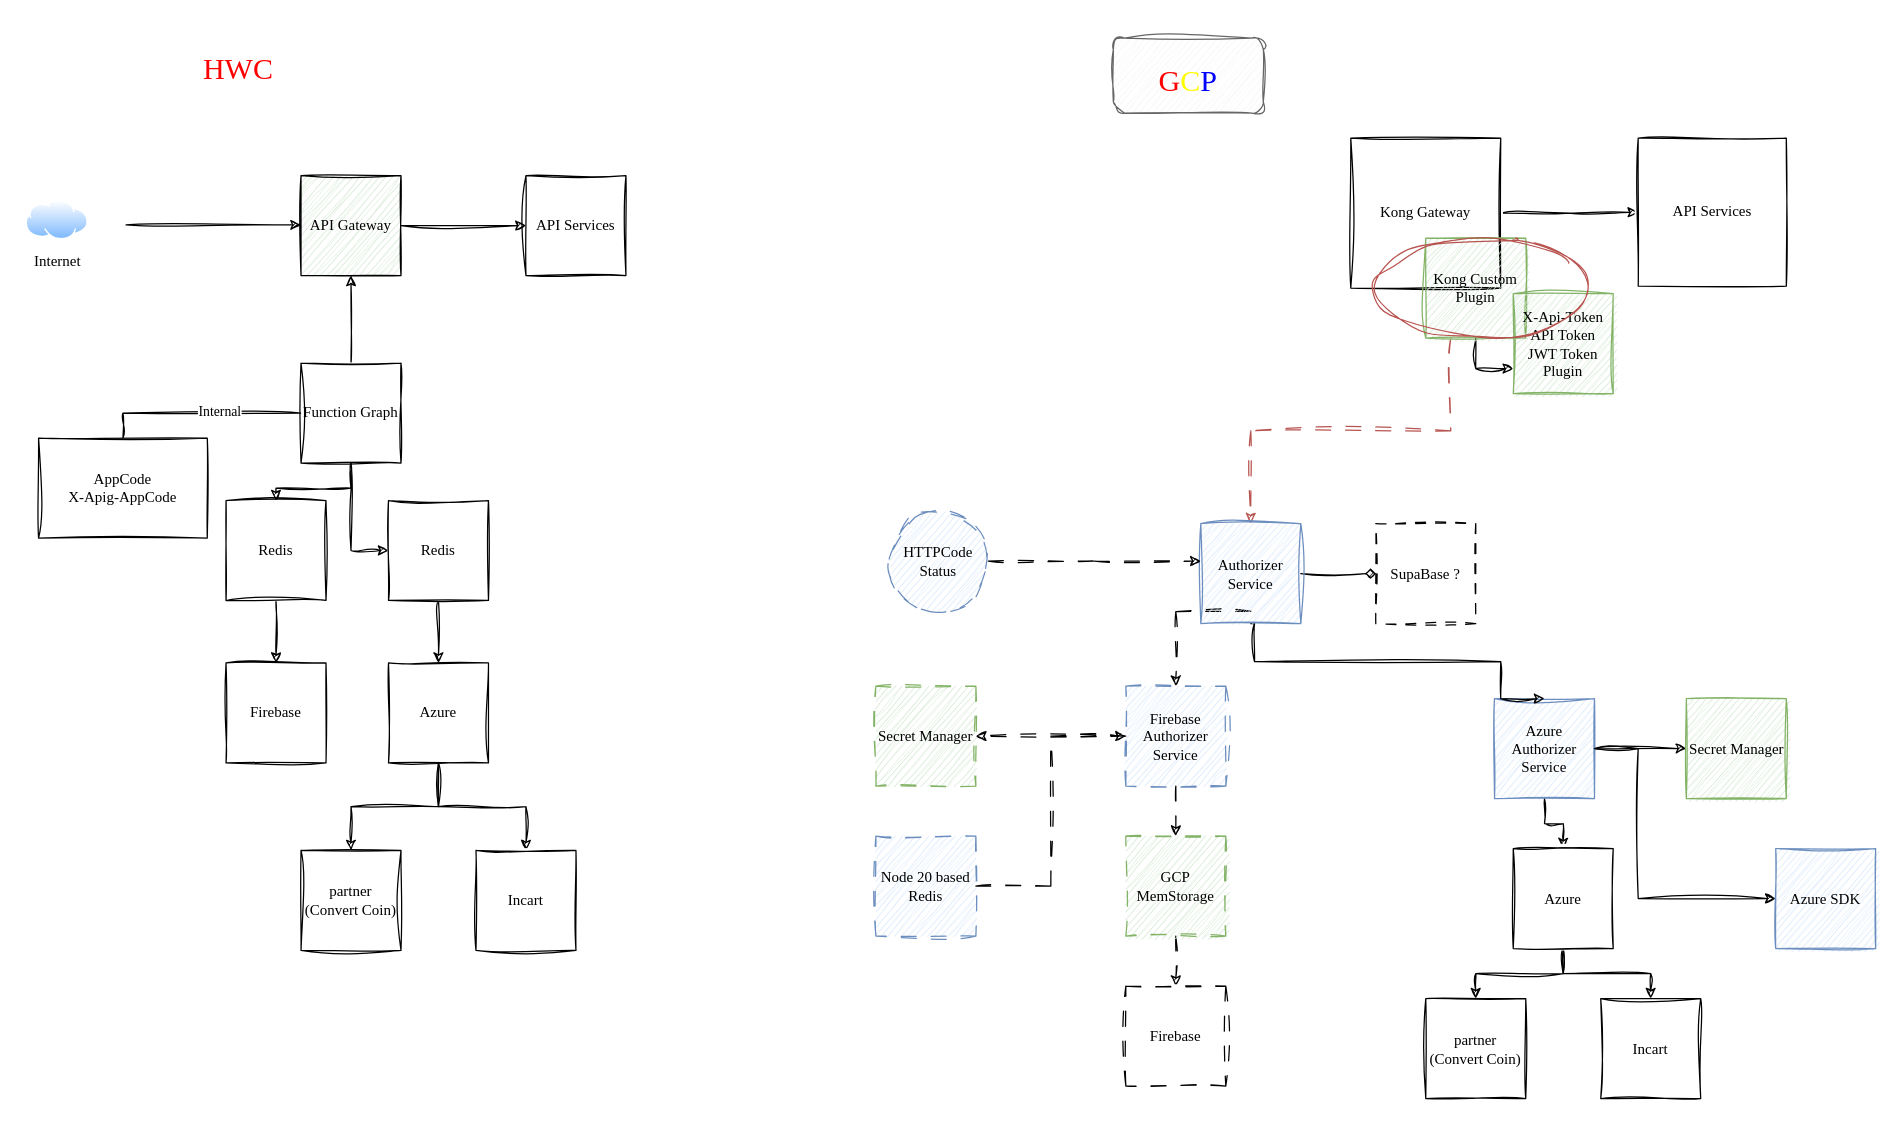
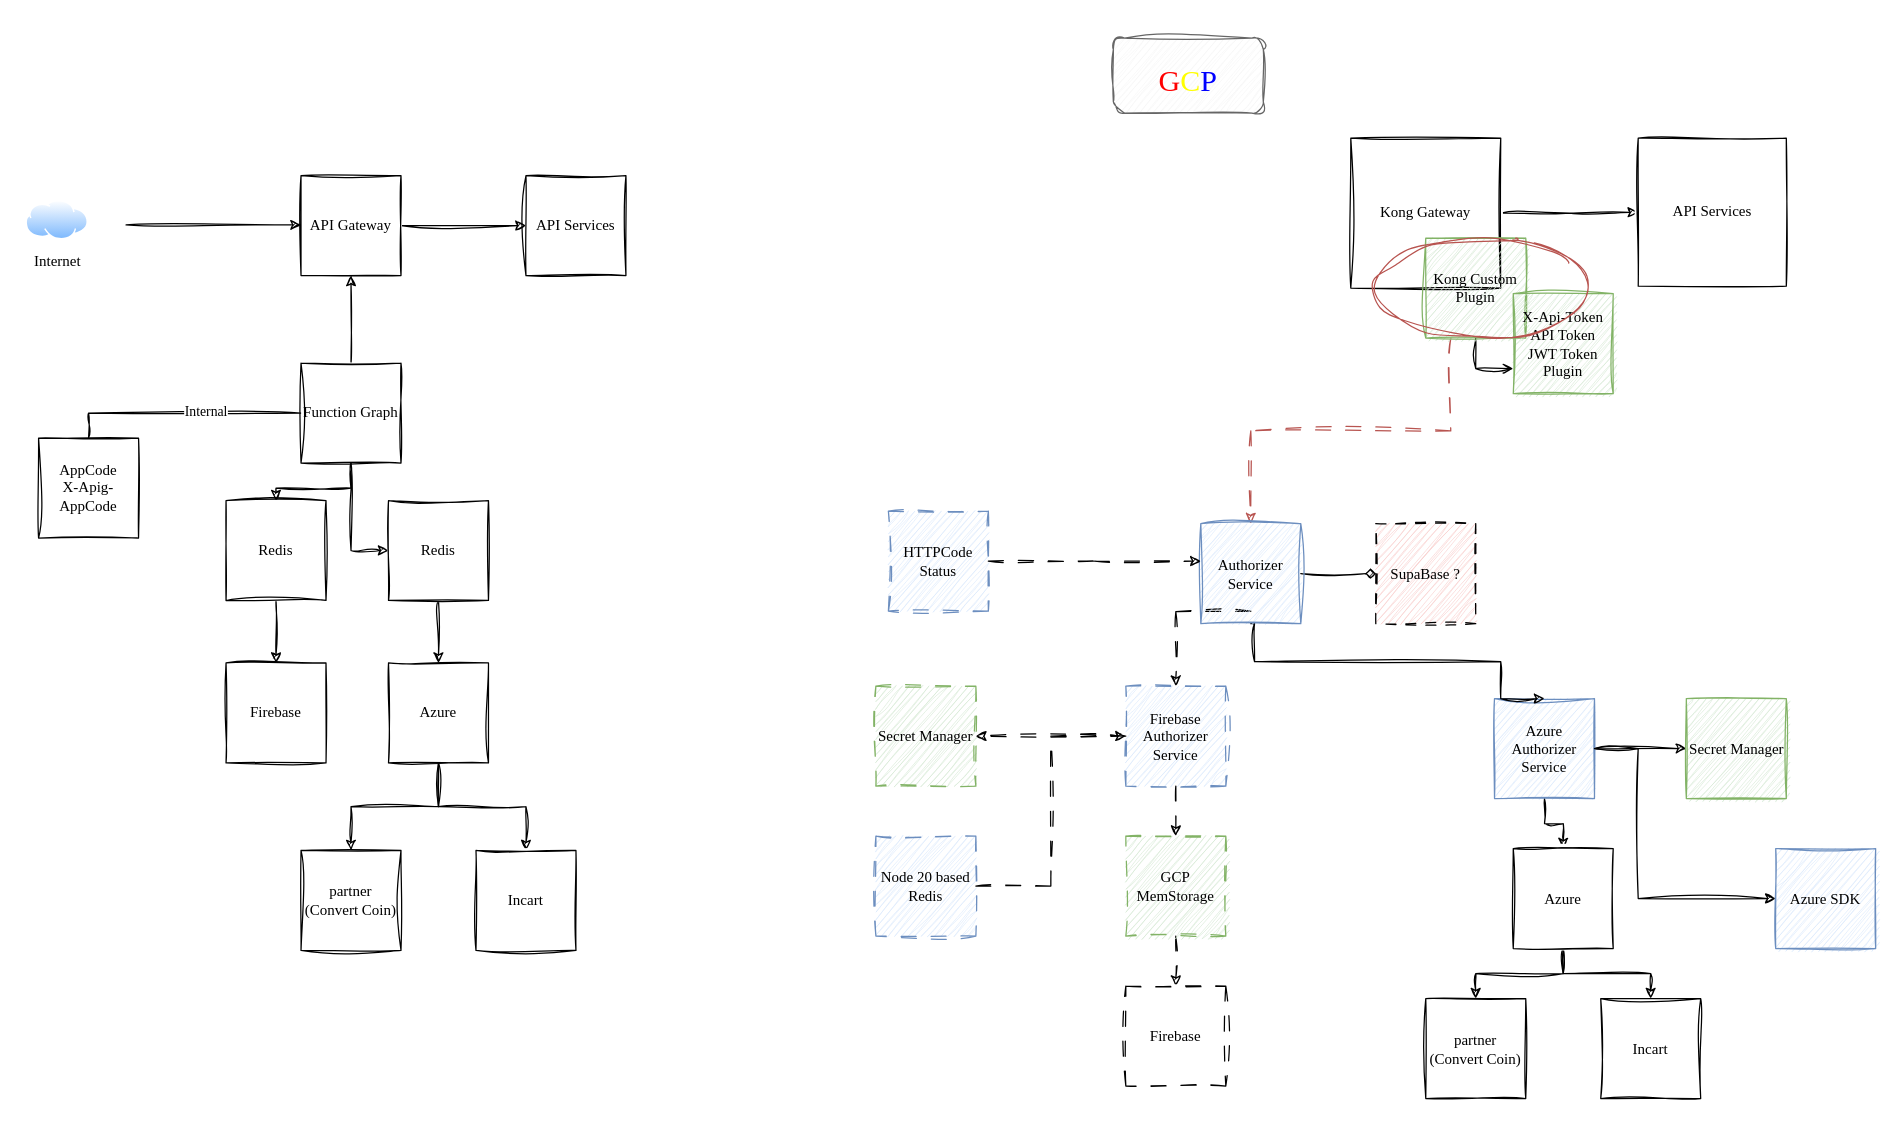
(238, 69) -> none
(351, 226) -> (351, 226)
(1499, 369) -> (1502, 369)
(123, 488) -> (88, 488)
(938, 561) -> (938, 561)
(1426, 574) -> (1426, 574)
